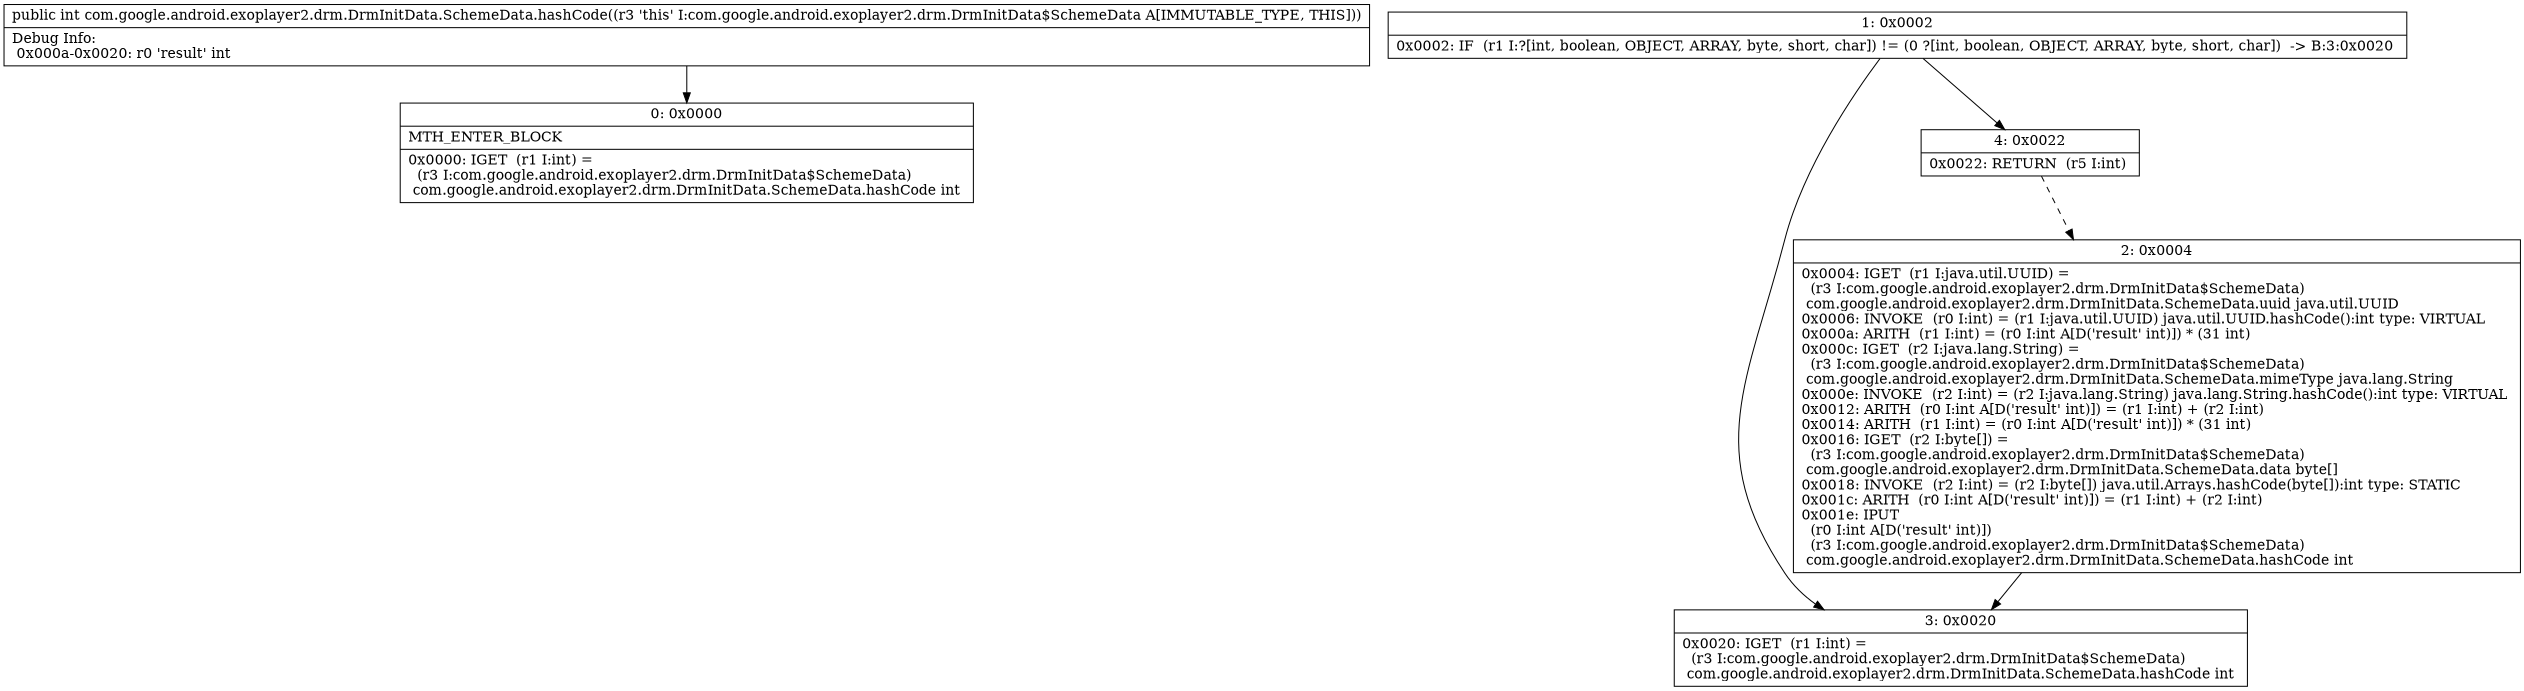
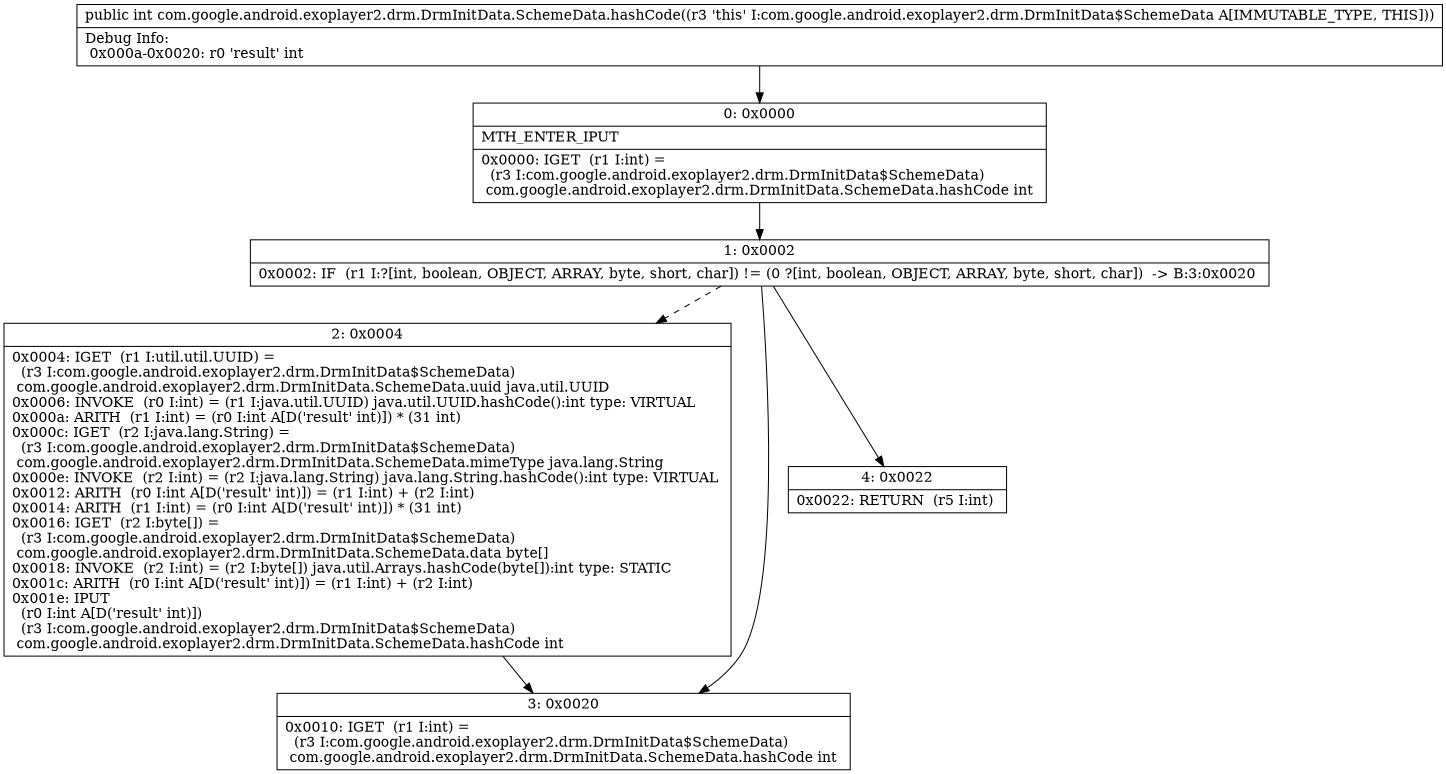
(486, 137) -> (550, 137)
(2055, 203) -> (693, 302)
none -> (760, 216)
(1938, 274) -> (146, 357)
(1777, 644) -> (380, 728)
